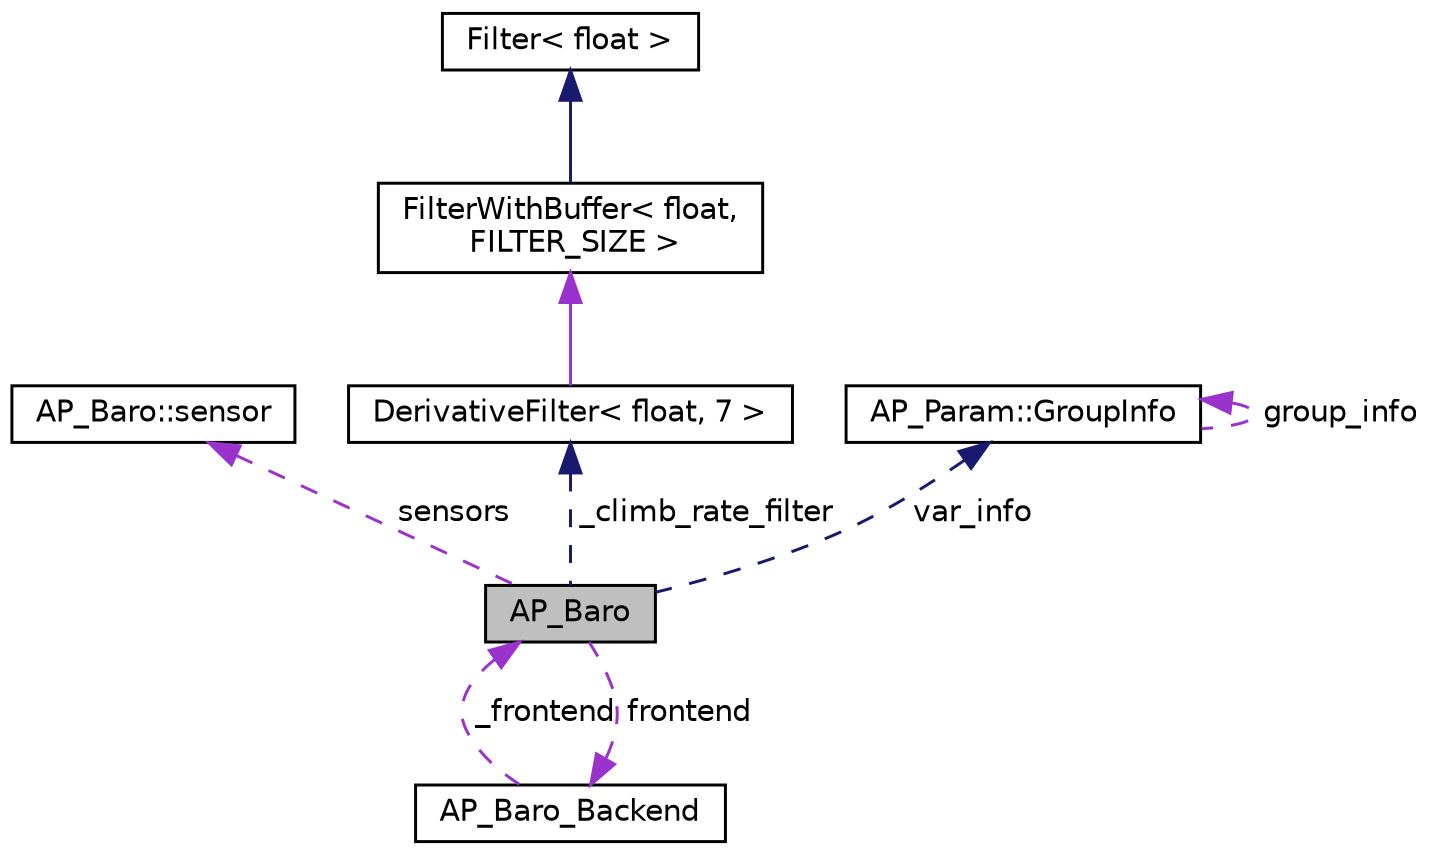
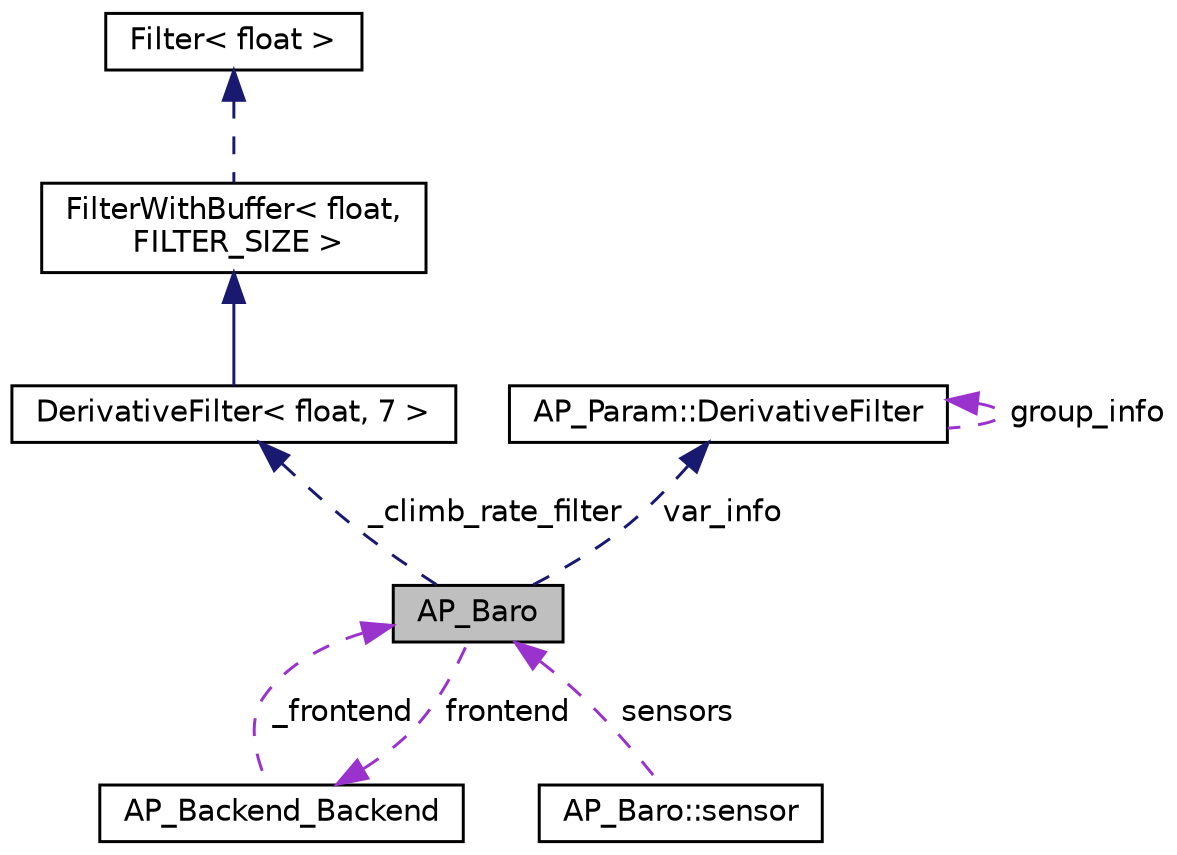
(571, 142) -> (234, 142)
(571, 344) -> (234, 344)
(1023, 414) -> (728, 414)
(376, 520) -> (604, 719)
(571, 813) -> (282, 813)
